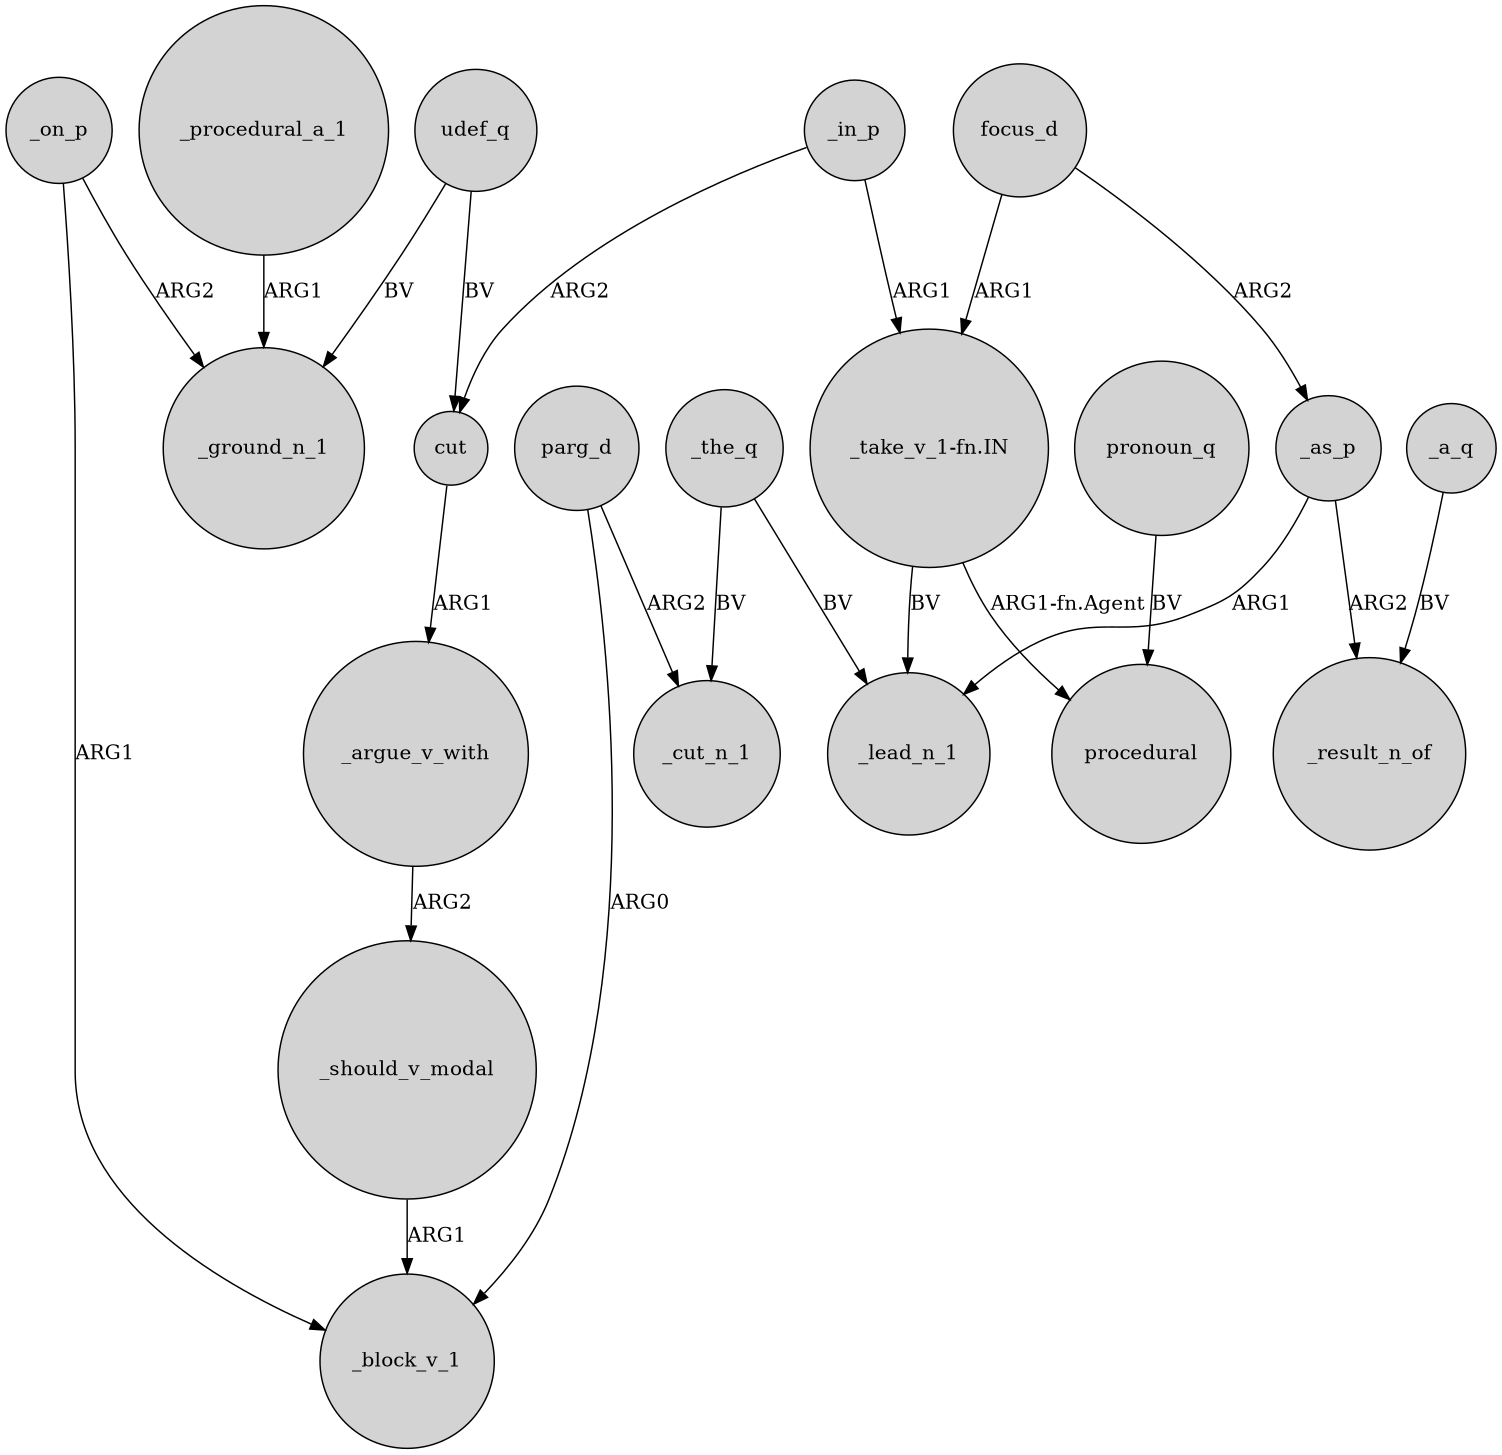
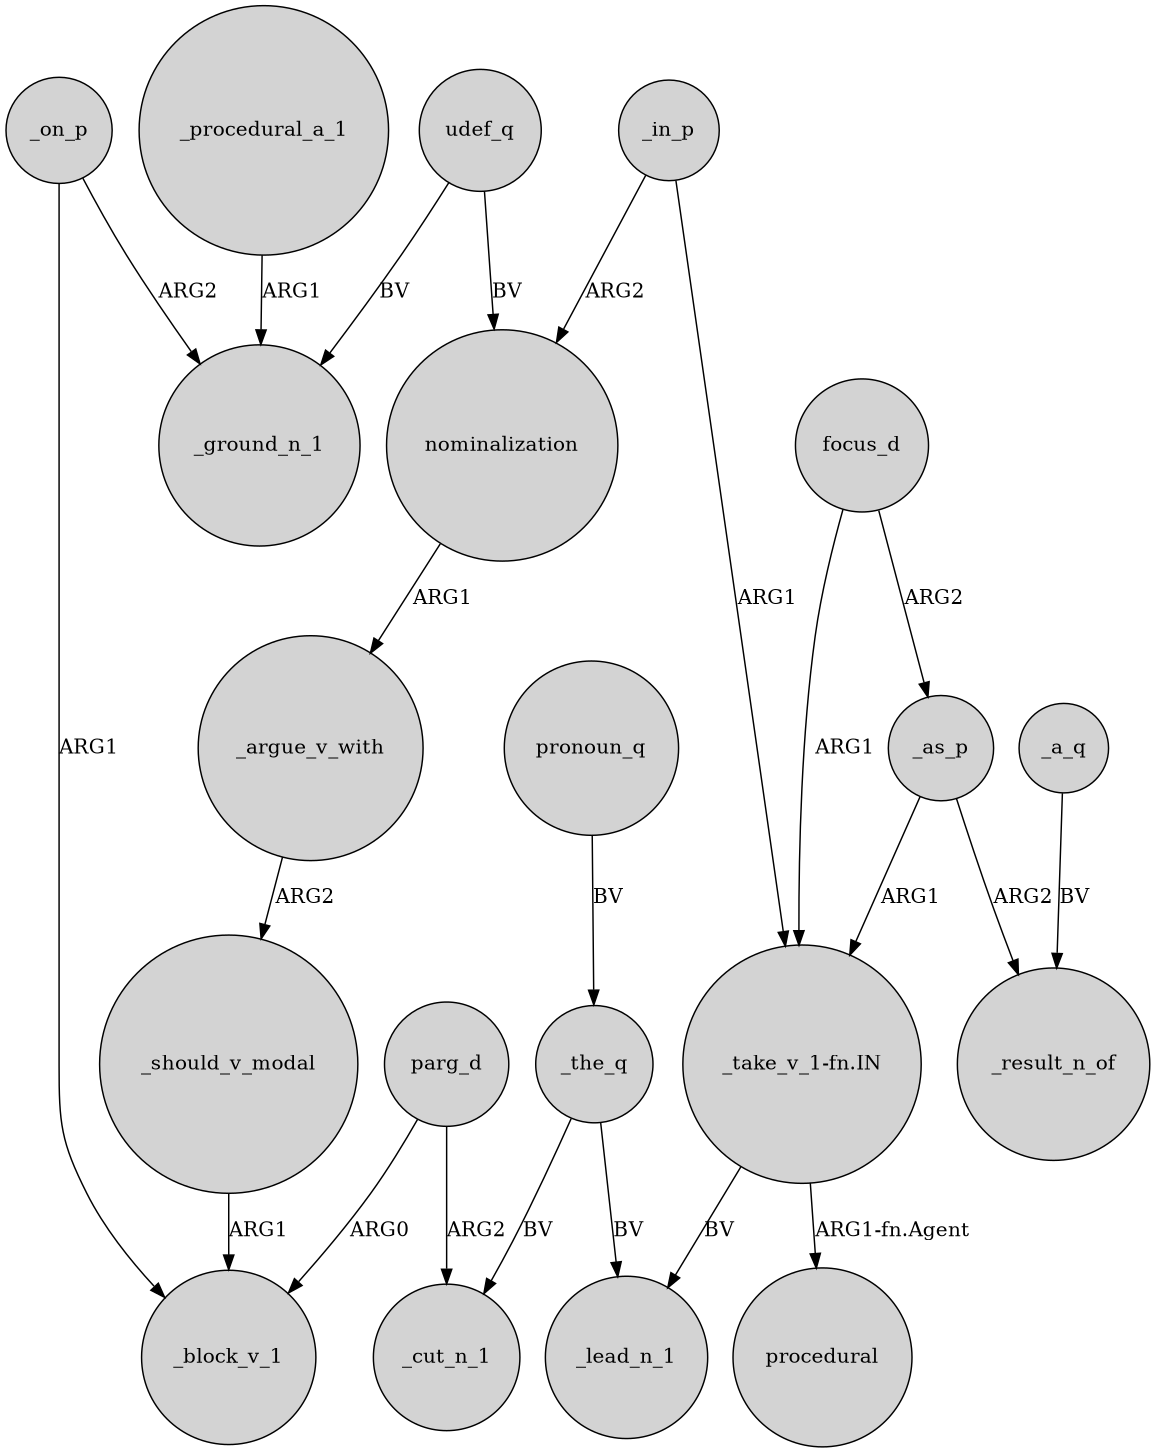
(451, 448) -> (502, 445)
(1152, 593) -> (593, 913)
(1161, 623) -> (888, 869)
